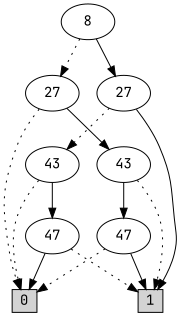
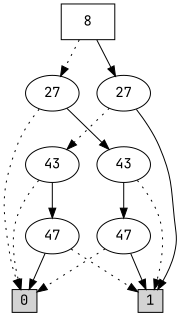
(88, 22) -> (88, 22)
